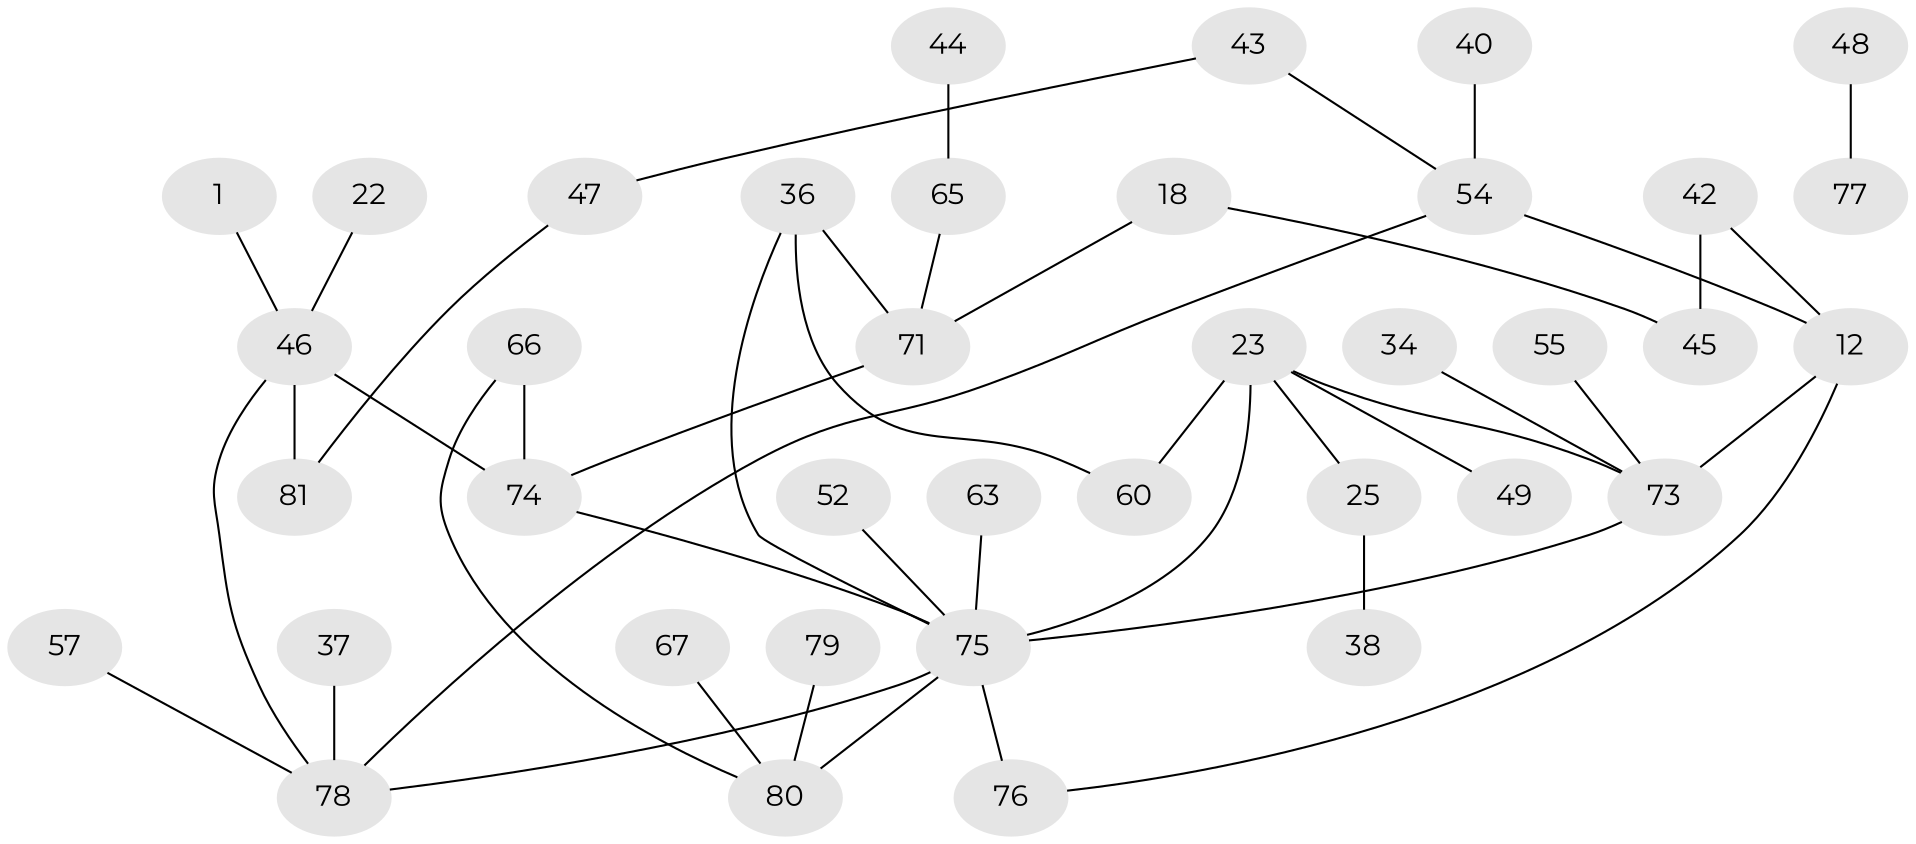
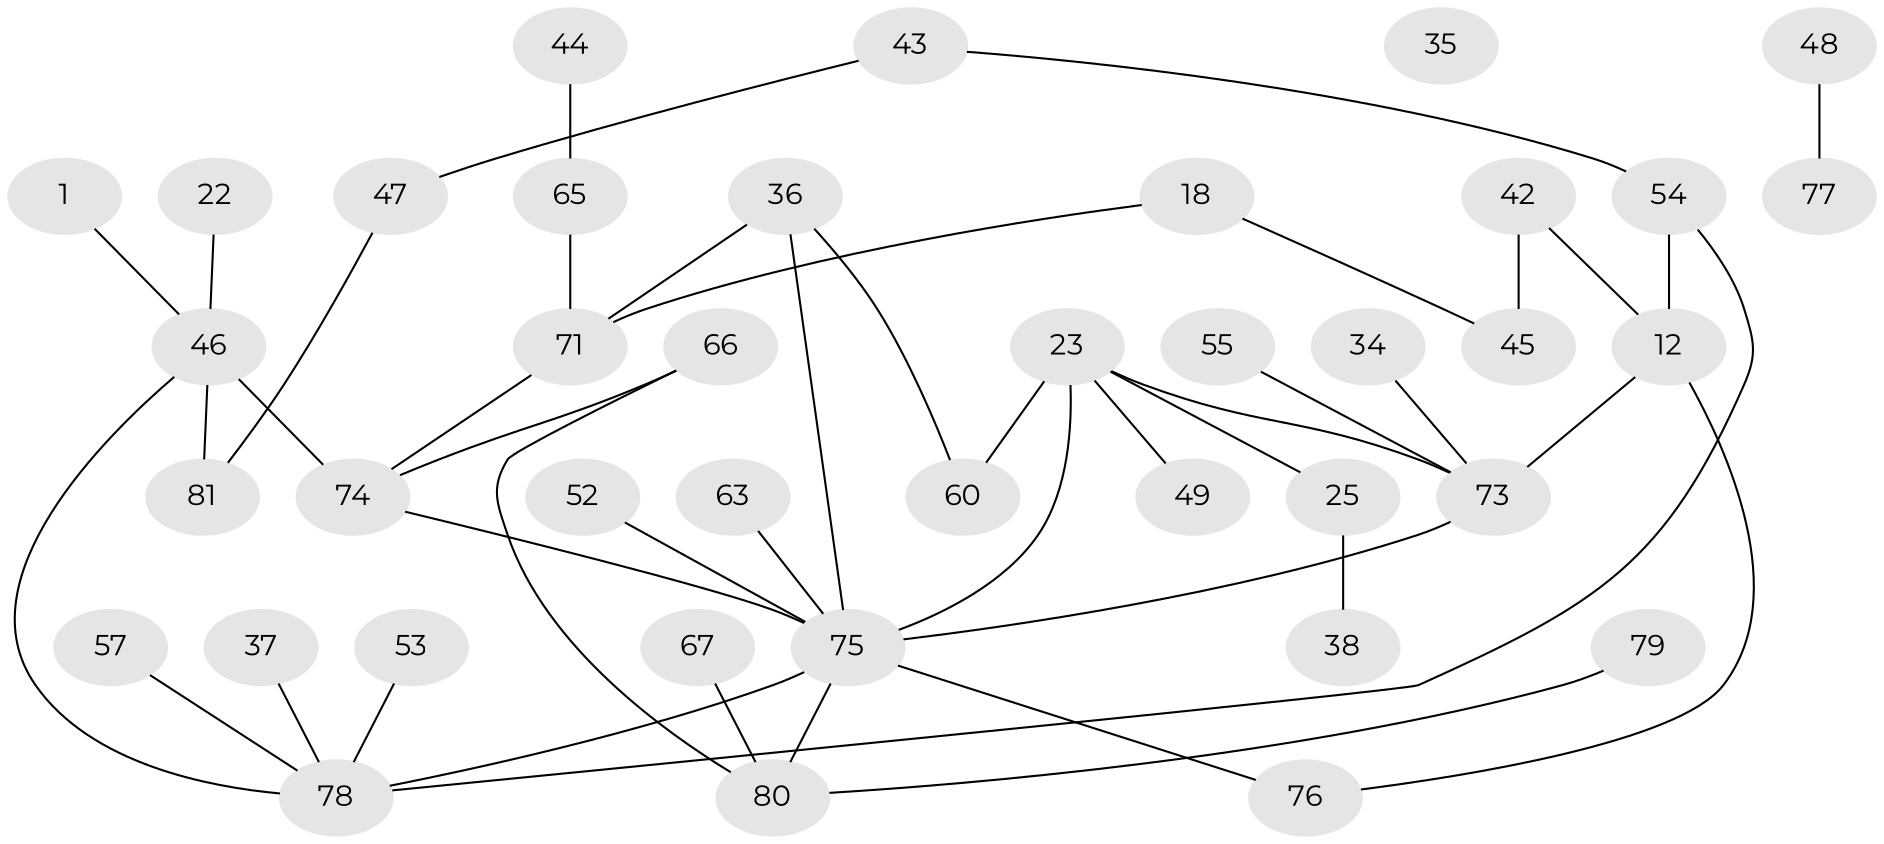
none -> (1441, 46)
(1475, 46) -> none
none -> (412, 648)
